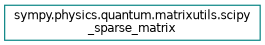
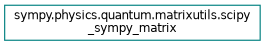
(132, 23) -> (132, 23)
